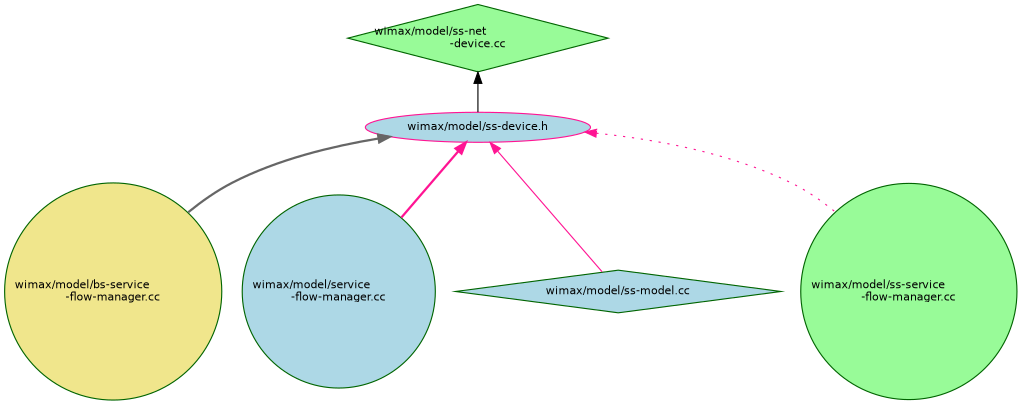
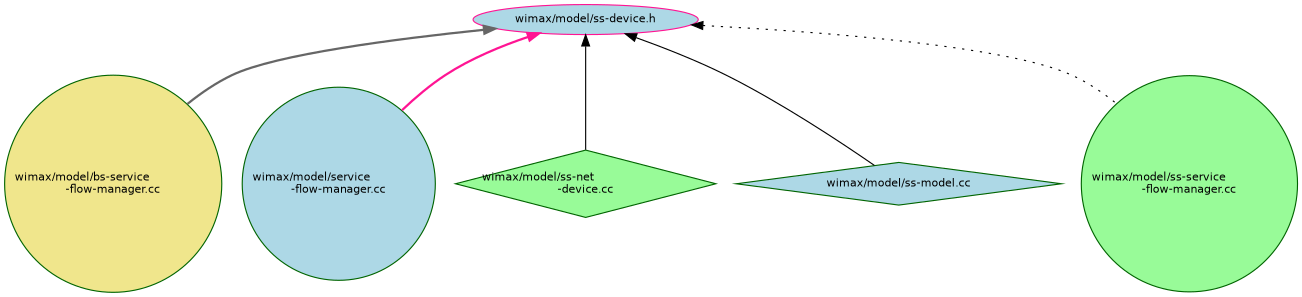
(478, 98) -> (586, 98)
(722, 157) -> (915, 43)
(550, 212) -> (760, 93)
